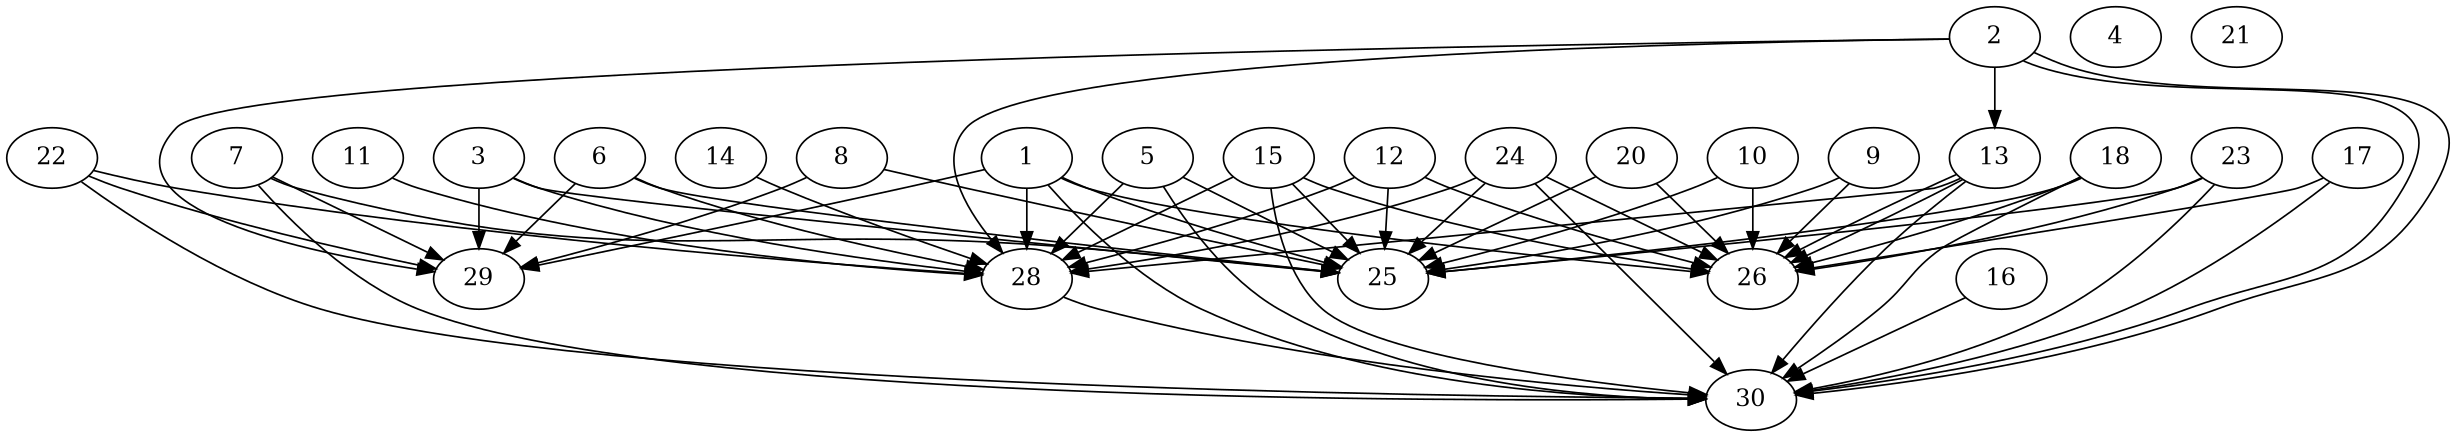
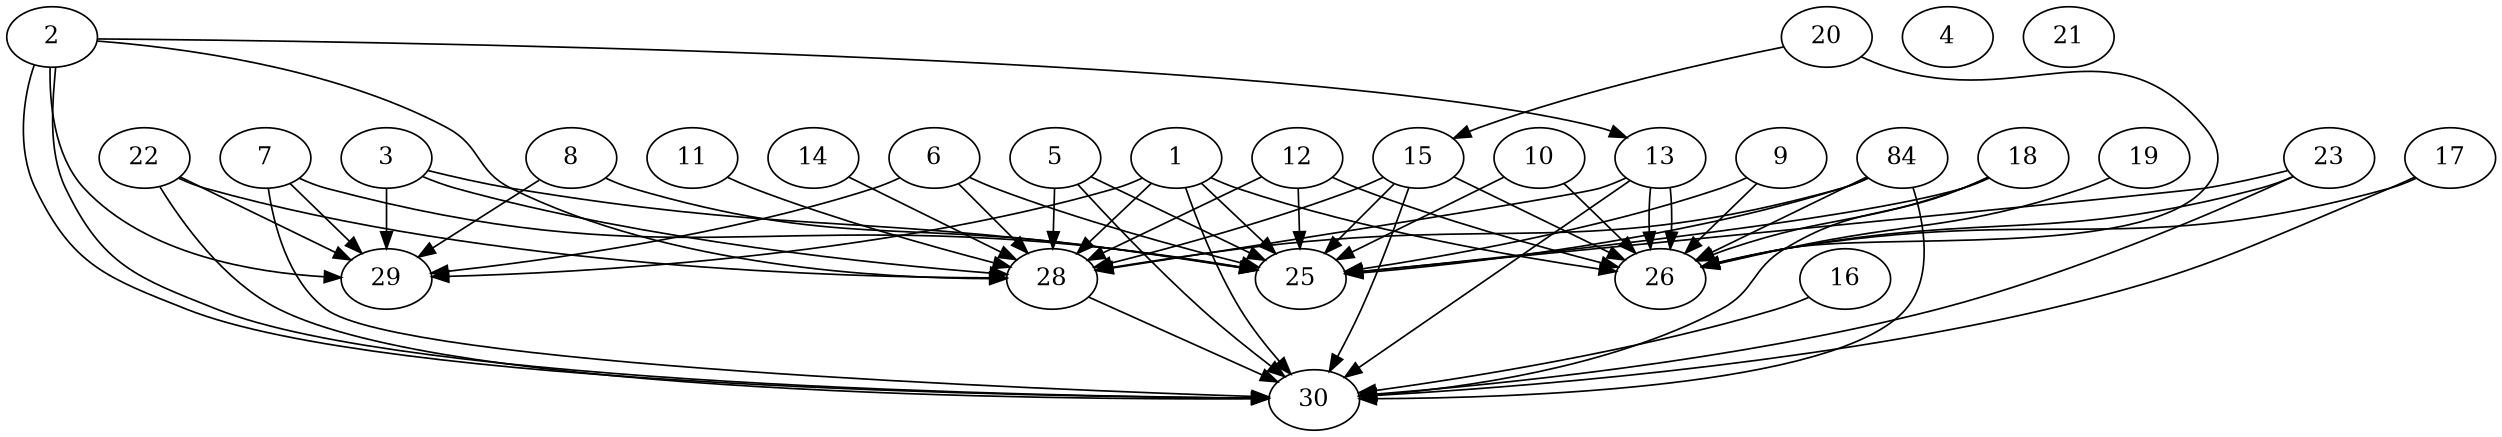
(1511, 158) -> (1902, 158)
none -> (2144, 158)
(1503, 221) -> (1625, 83)
